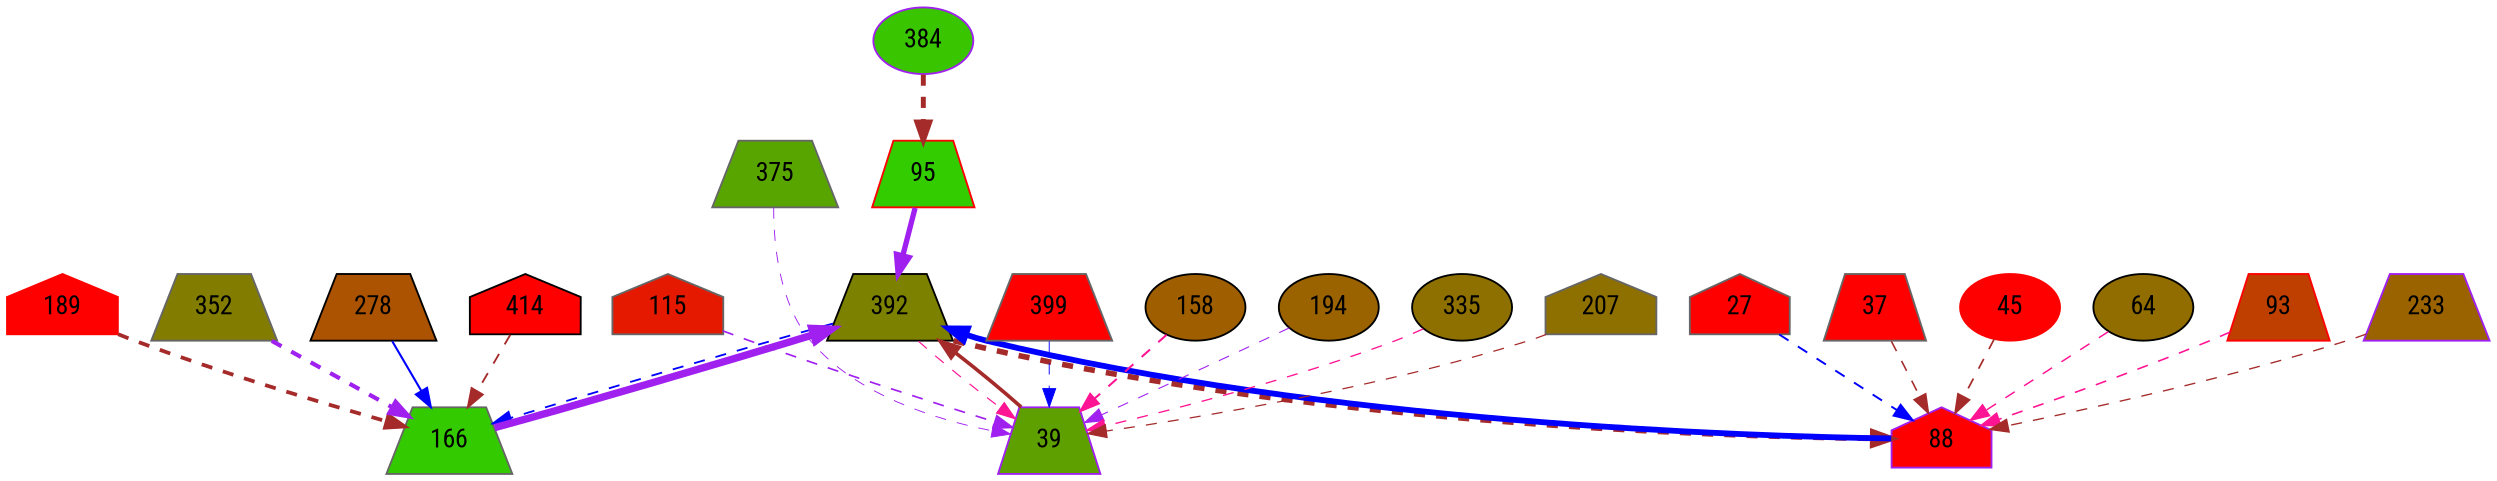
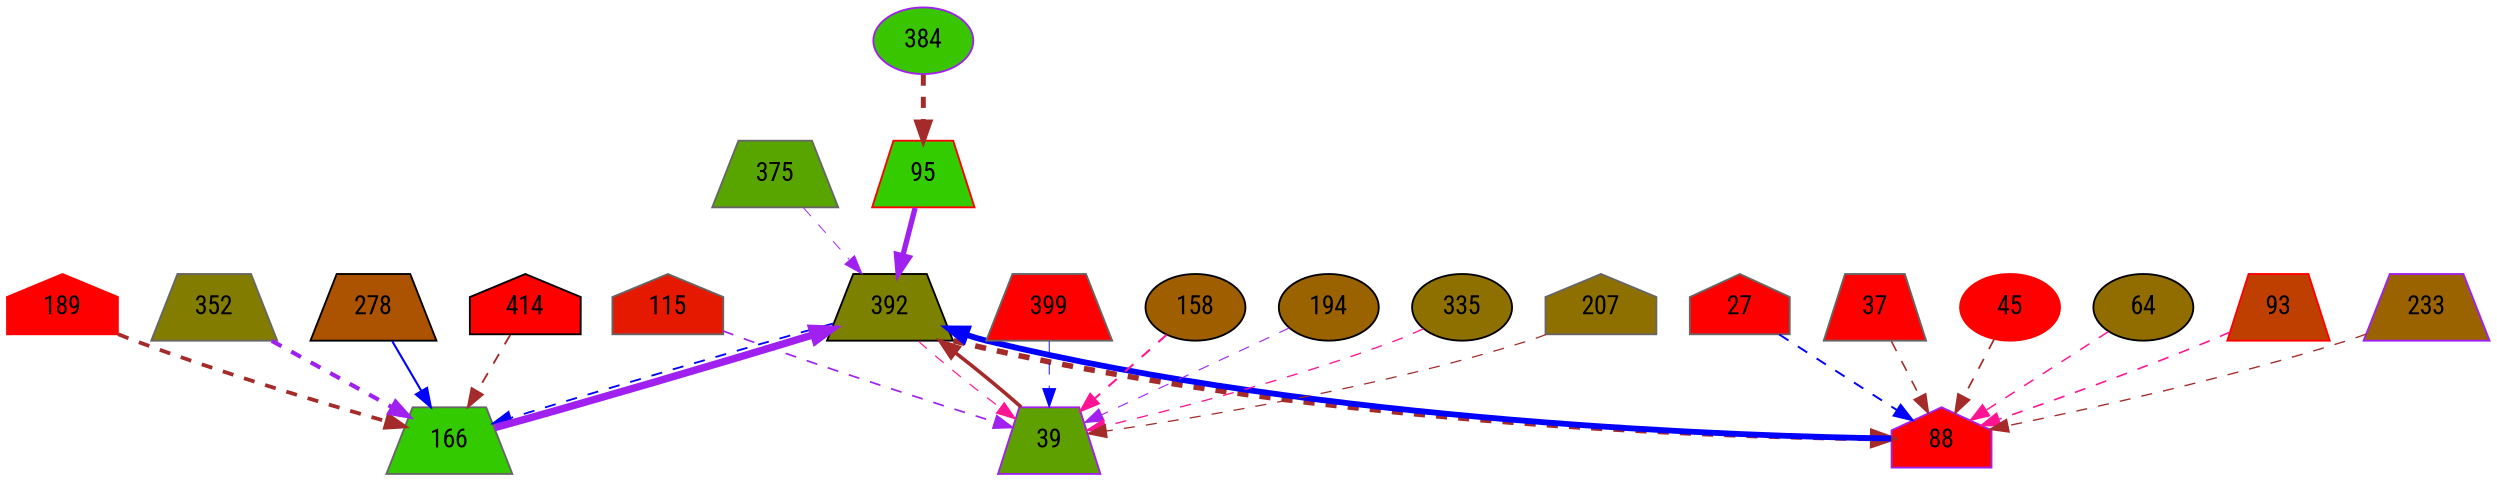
(821, 352) -> (826, 234)
